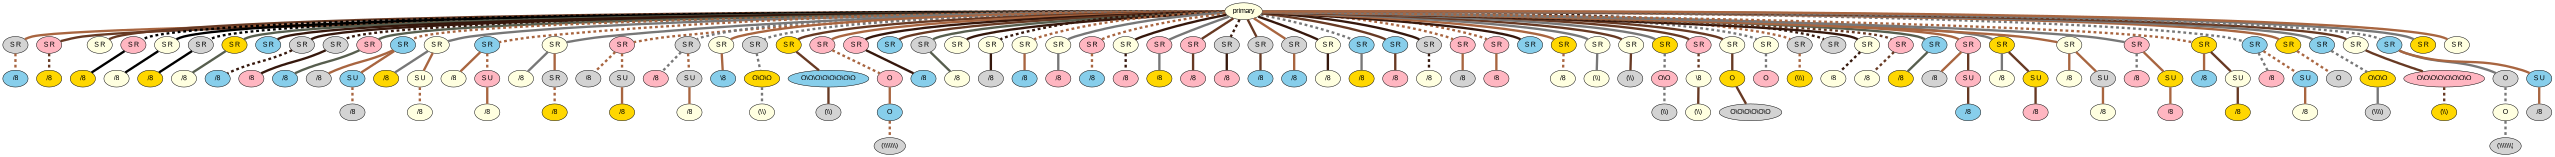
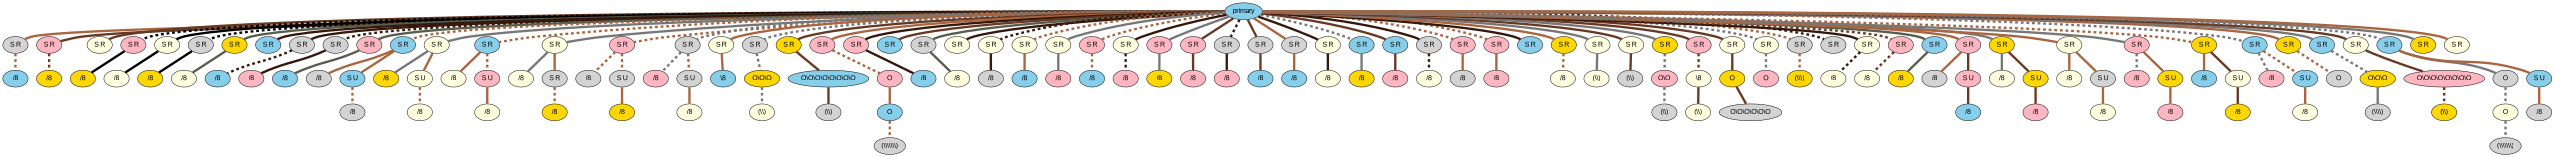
(1244, 11) -> (1244, 11)
